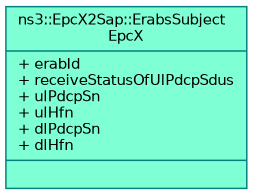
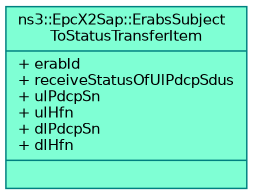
(126, 36) -> (126, 36)
